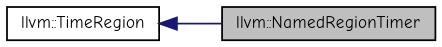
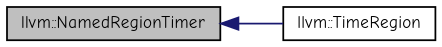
(199, 24) -> (261, 24)
